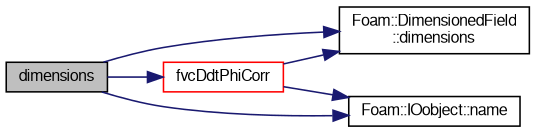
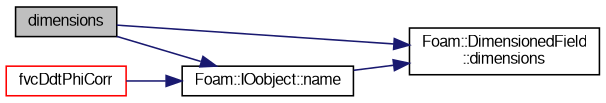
(303, 59) -> (374, 68)
(127, 77) -> none
